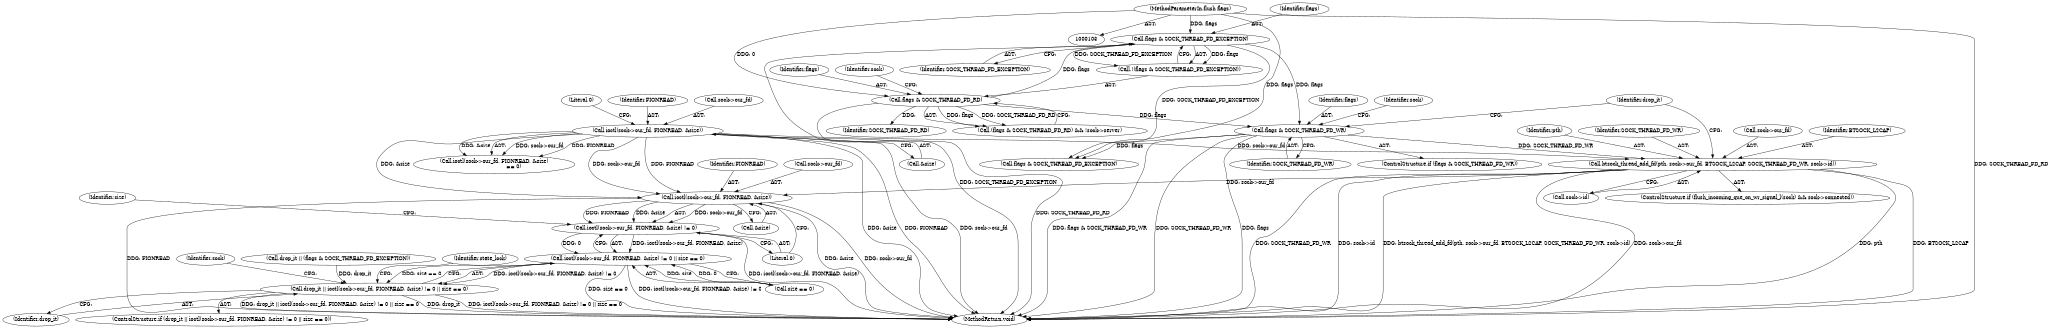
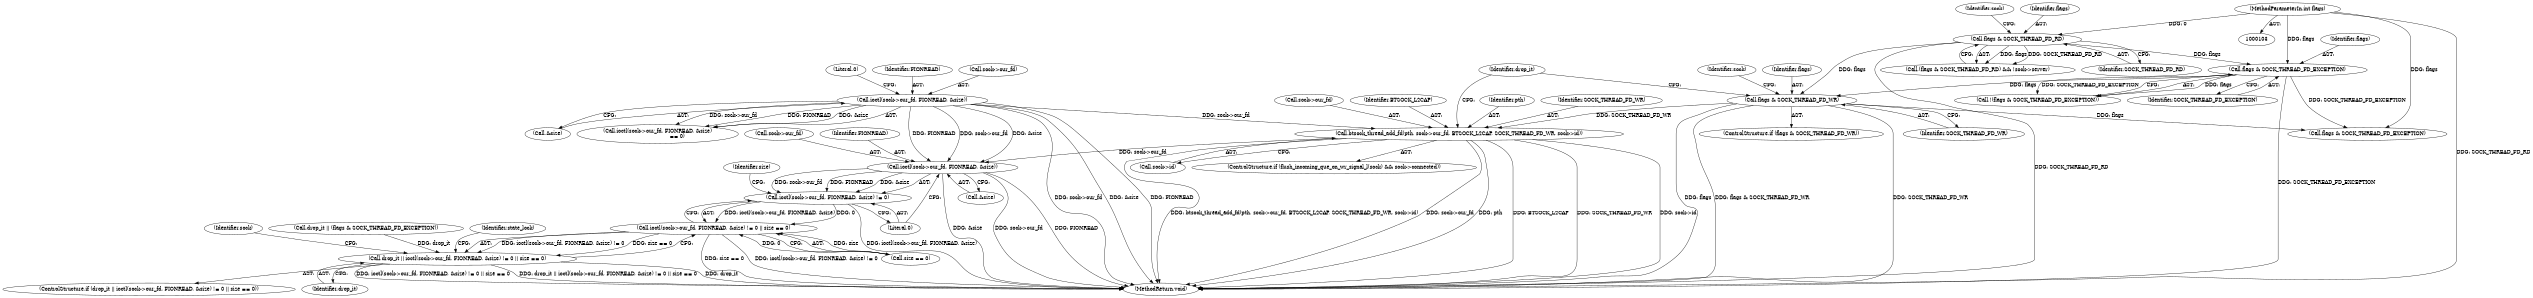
(1190, 9) -> (2288, 9)
(1068, 88) -> (2100, 51)
(910, 116) -> (2145, 55)
